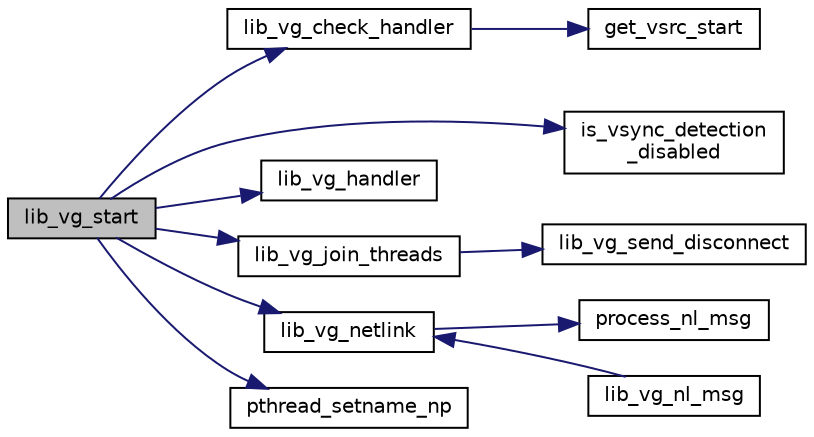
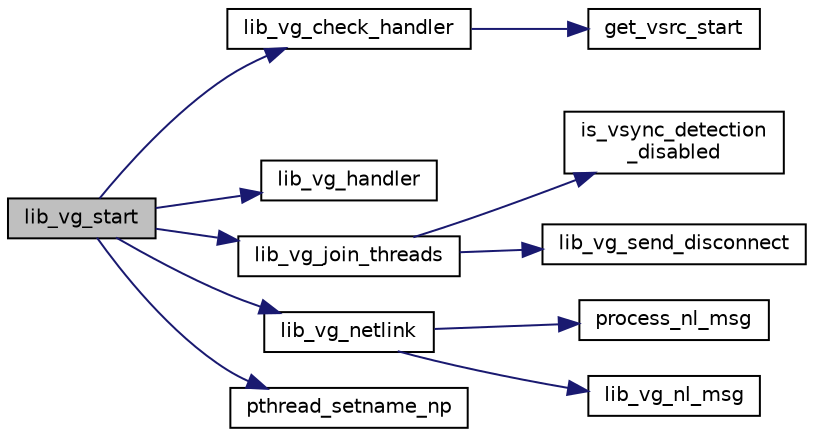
(320, 127) -> (495, 210)
(541, 356) -> (483, 371)
